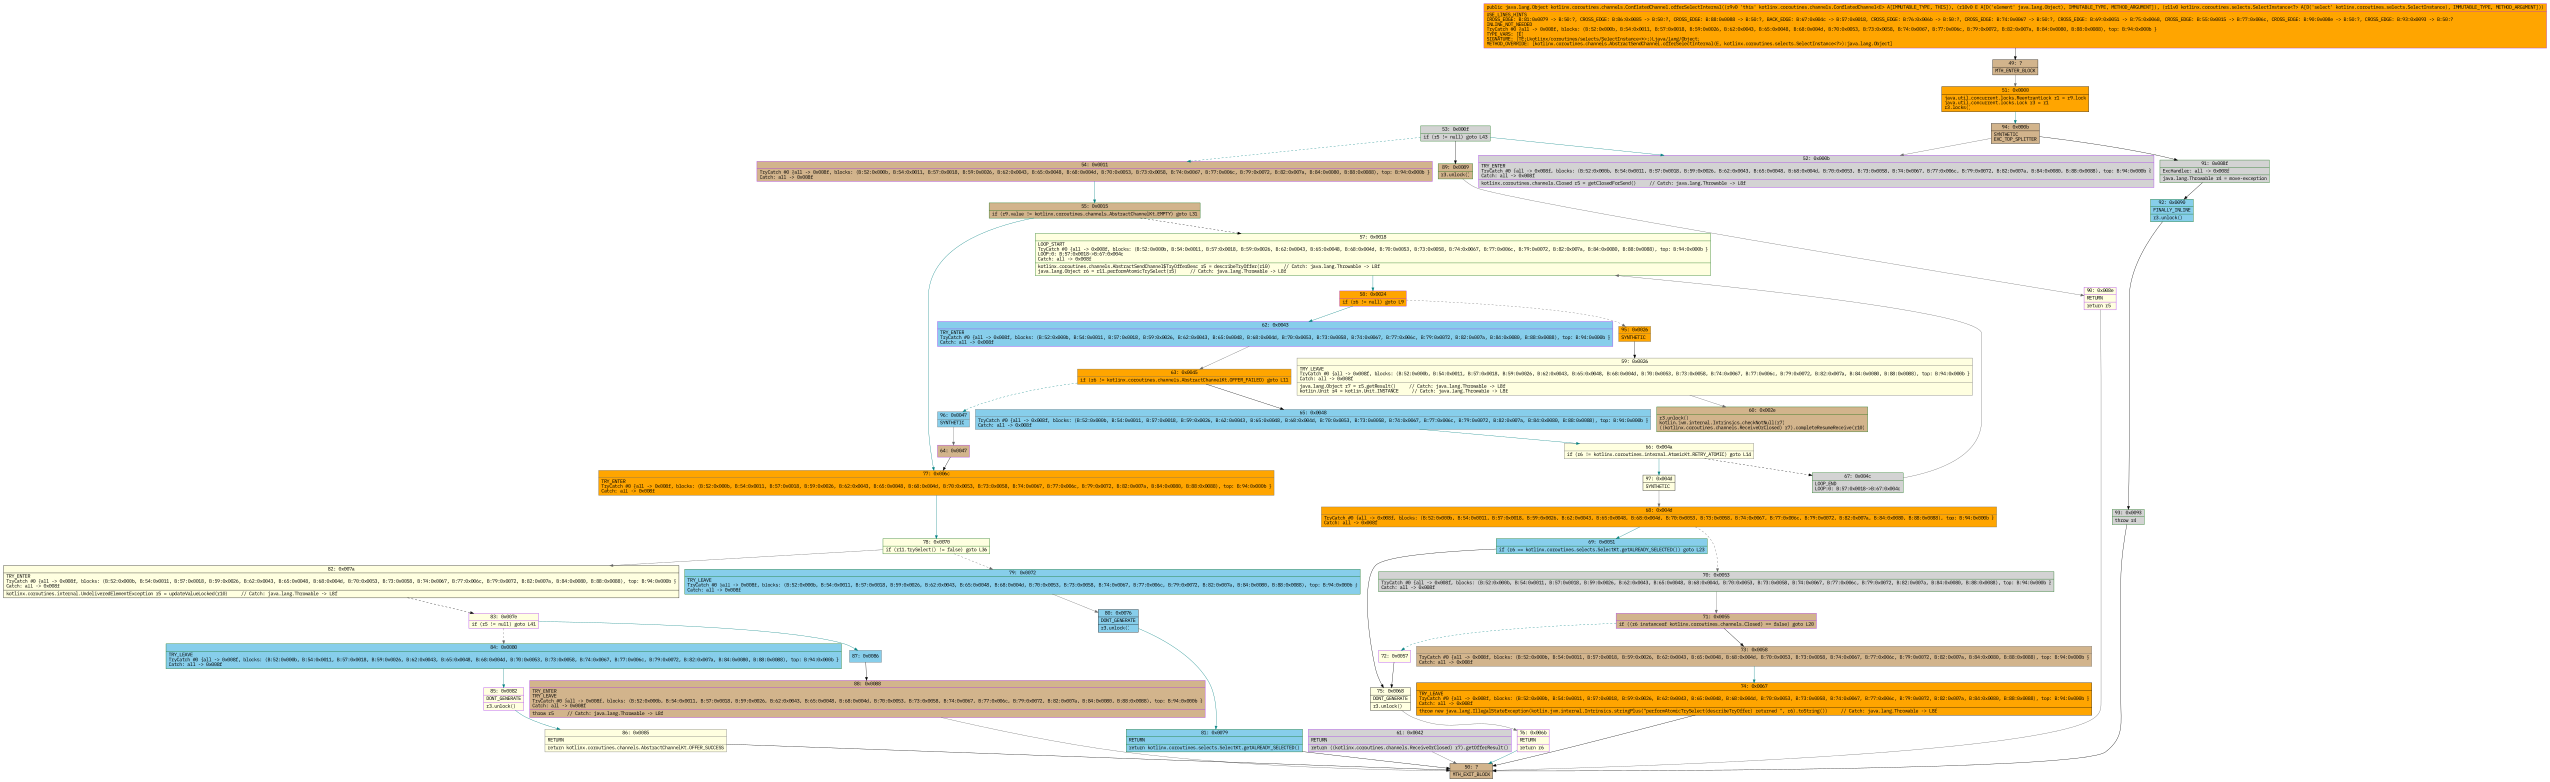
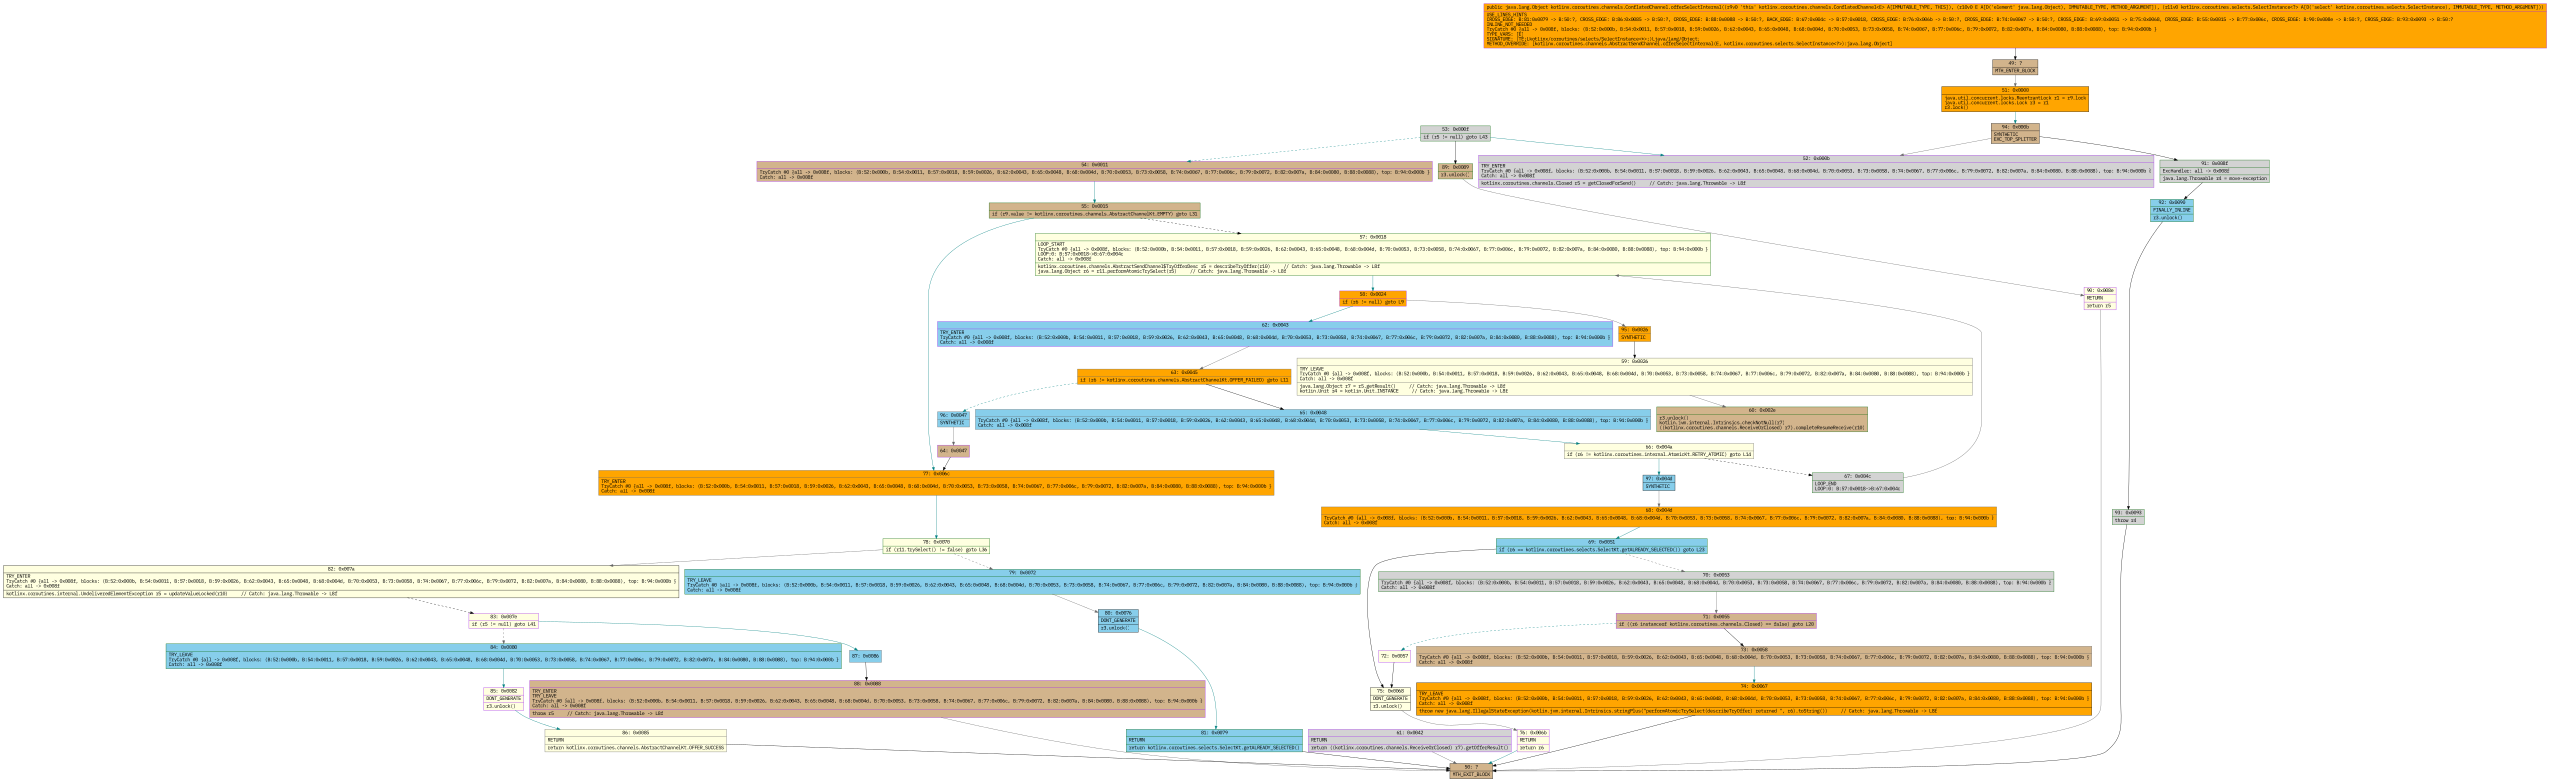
(1958, 108) -> (1957, 108)
(1515, 307) -> (1515, 307)
(1659, 483) -> (1659, 483)
(1713, 544) -> (1653, 562)
